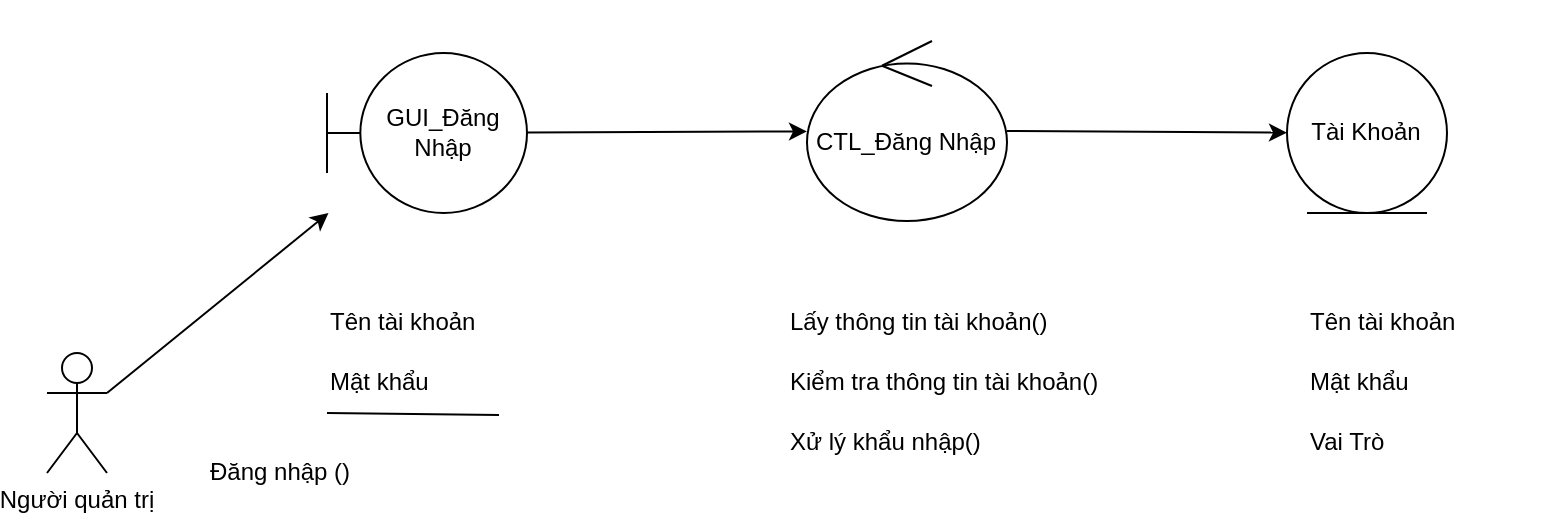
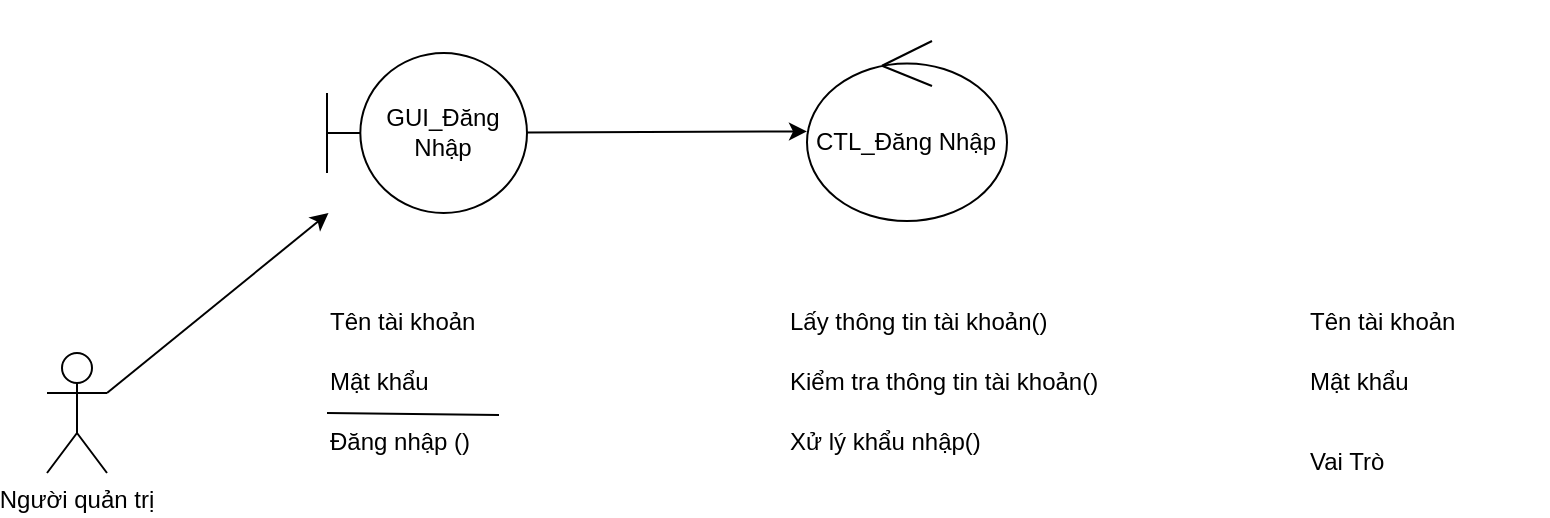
(1140, 132) -> none
(1367, 133) -> none
(1407, 443) -> (1407, 463)
(307, 473) -> (427, 443)
